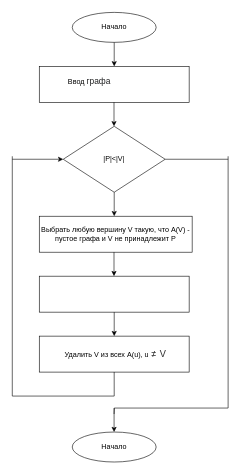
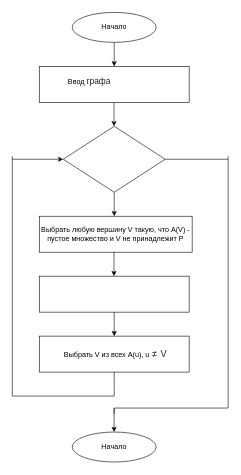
(114, 159) -> none
(116, 234) -> (116, 234)
(116, 354) -> (116, 354)
